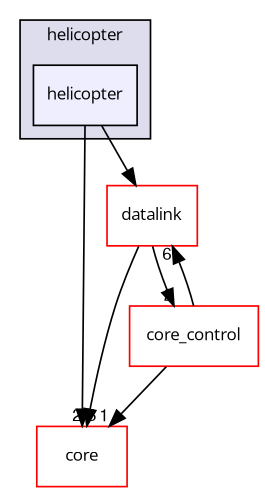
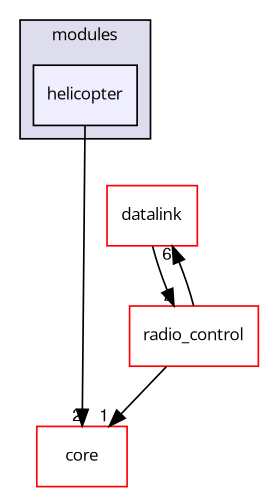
(85, 36) -> (85, 36)
(115, 149) -> none
(109, 326) -> none
(194, 336) -> (194, 336)
